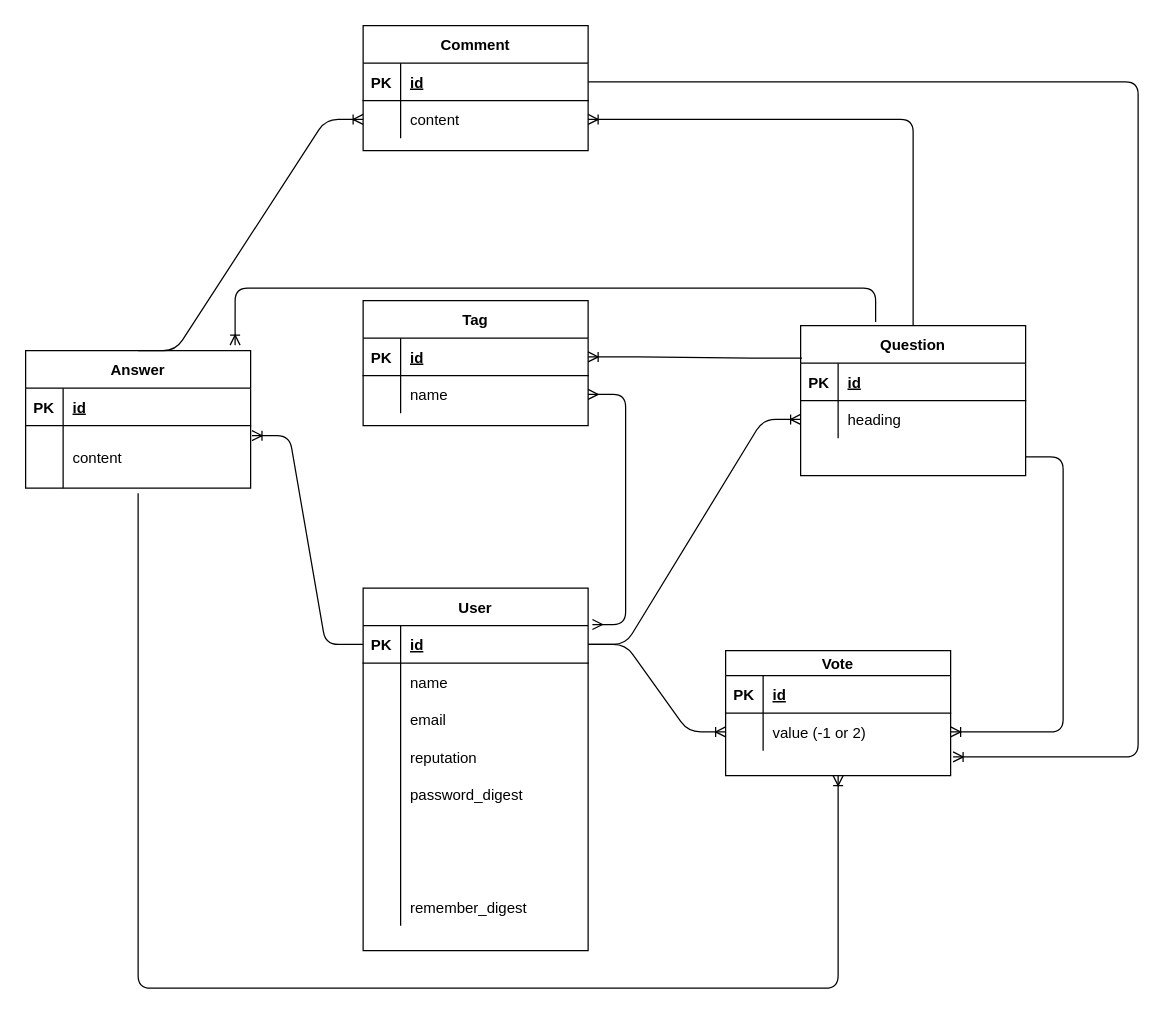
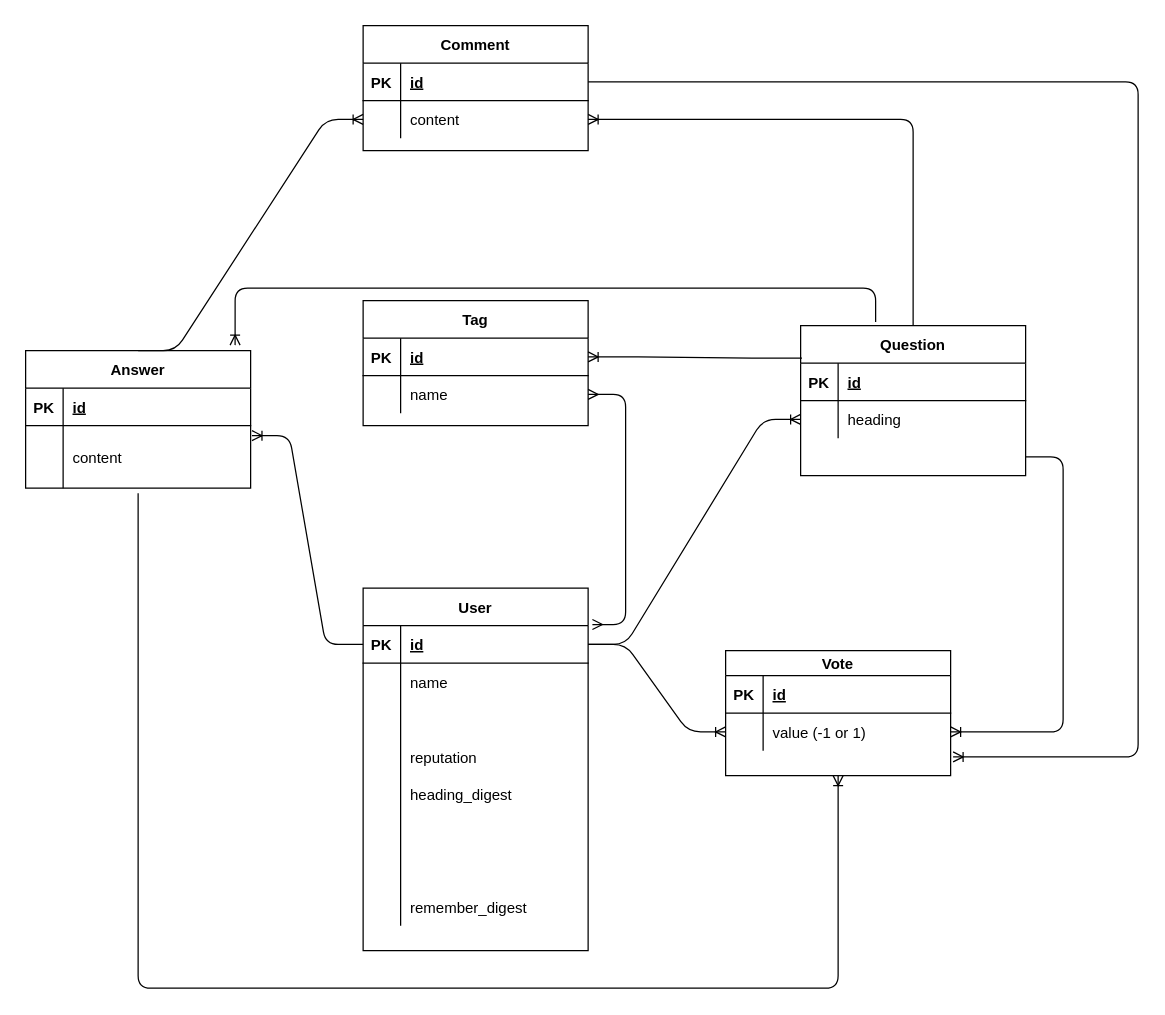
(494, 719) -> none
(828, 733) -> (828, 733)
(471, 795) -> (465, 795)
